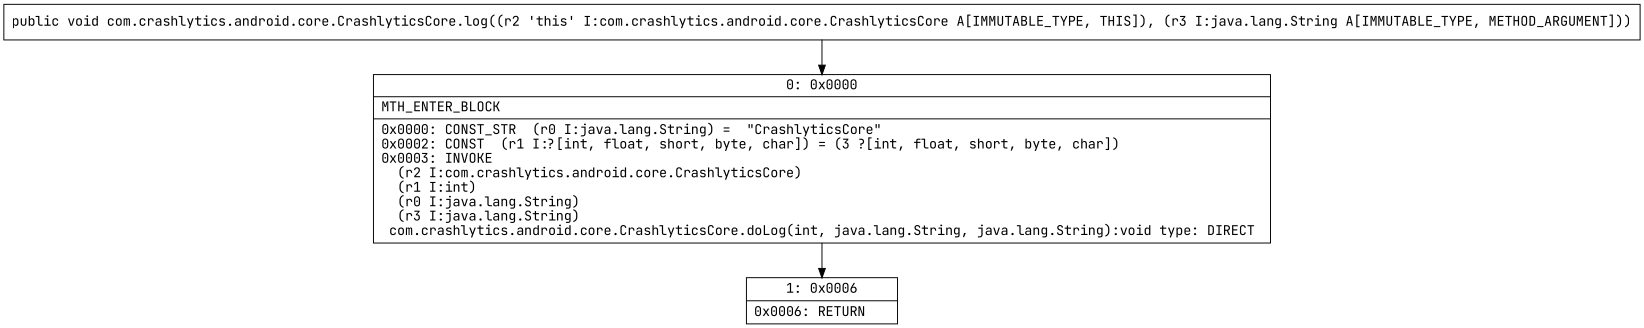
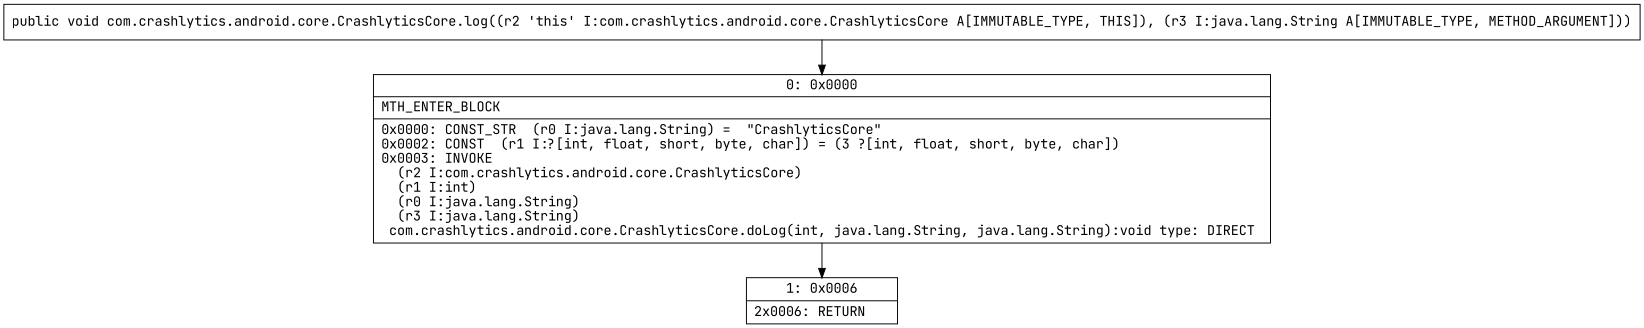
(822, 312) -> (822, 312)
